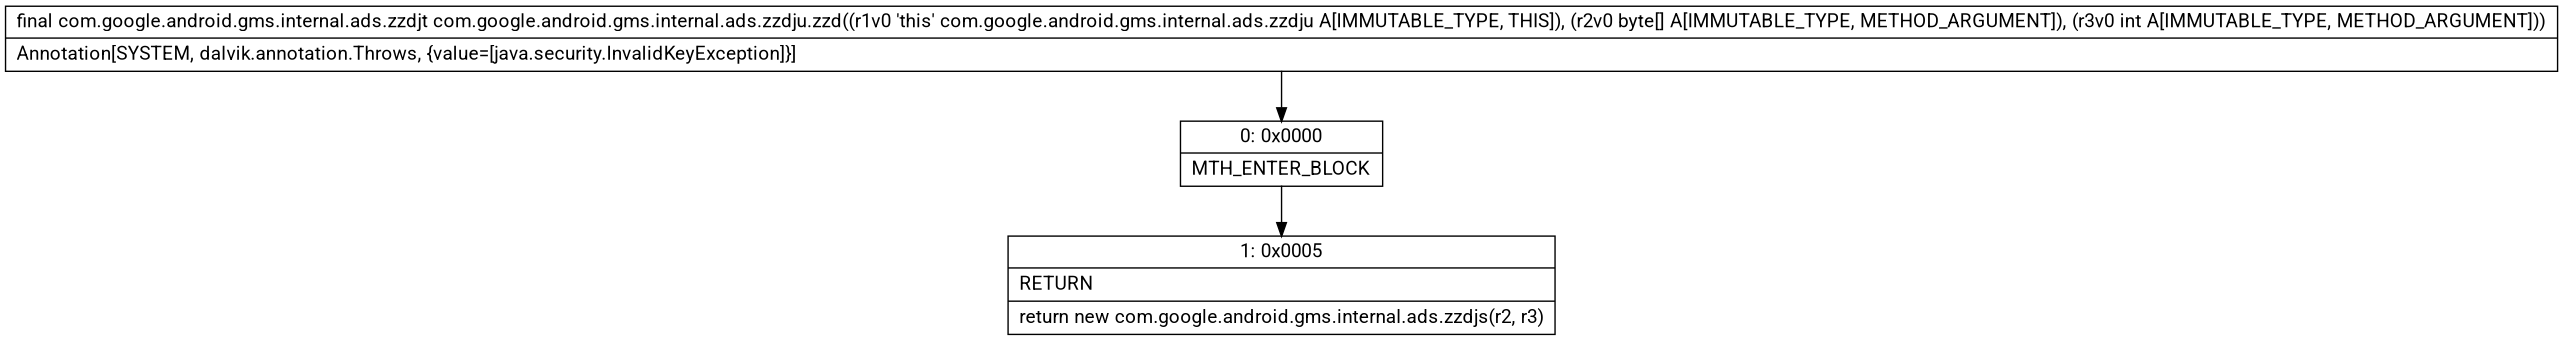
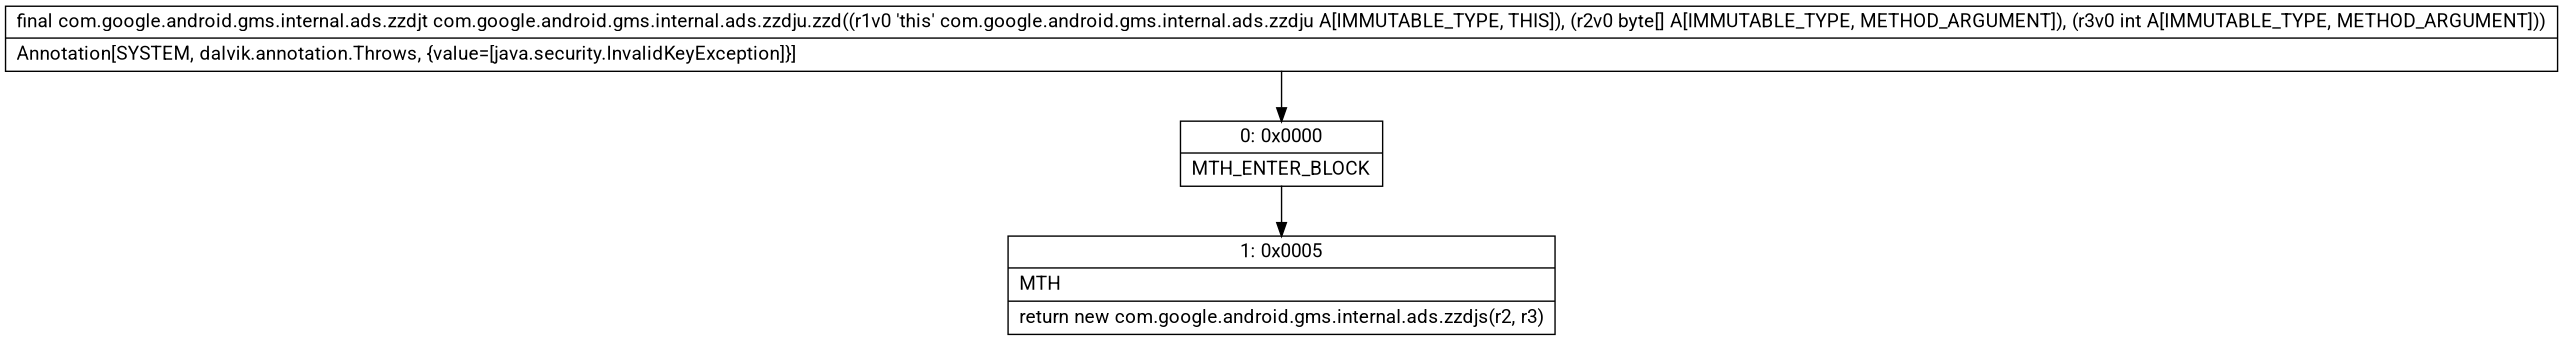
(1057, 284) -> (1041, 284)
